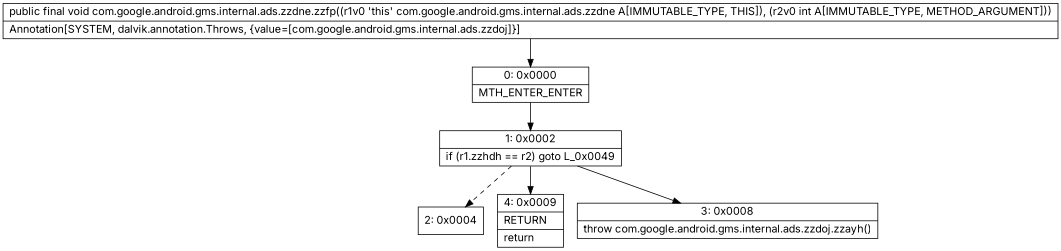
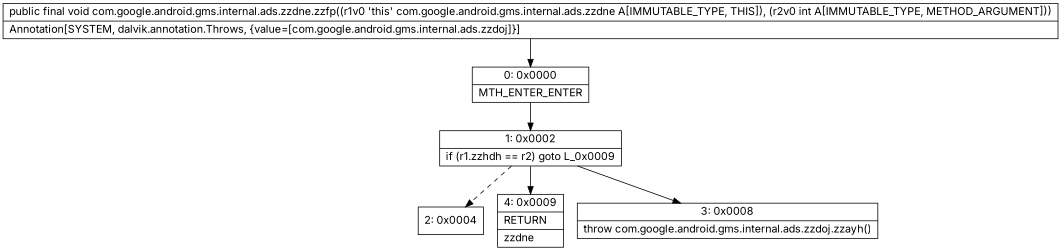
(531, 157) -> (531, 157)
(519, 238) -> (519, 238)
